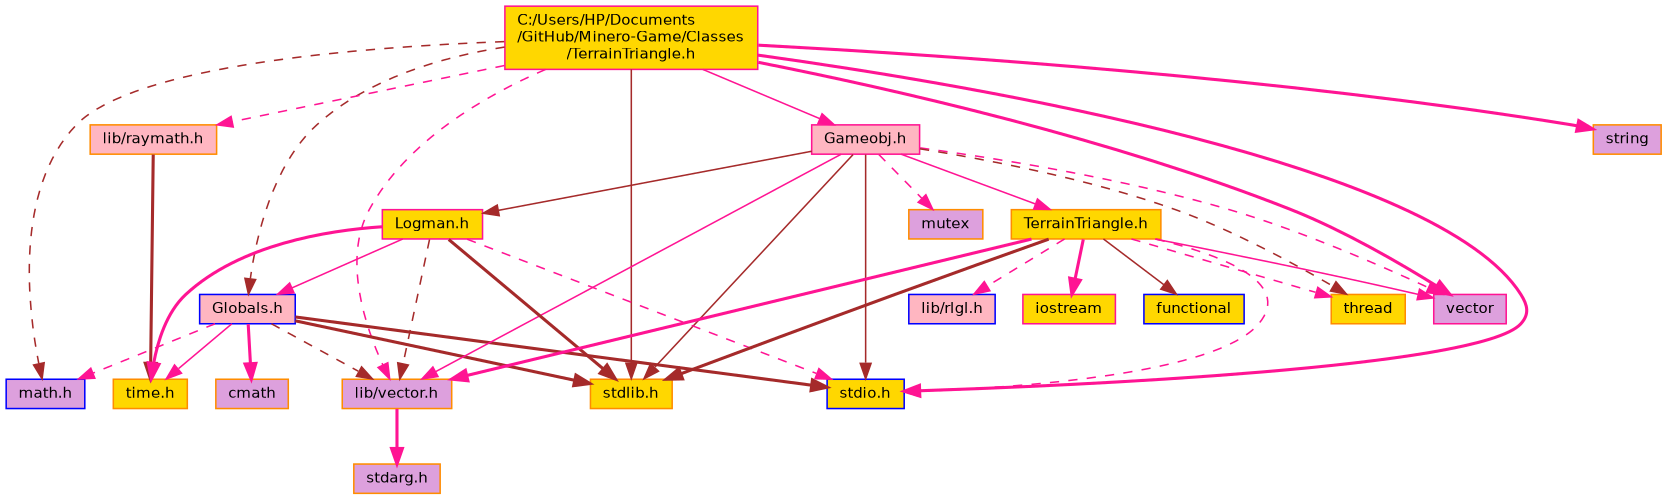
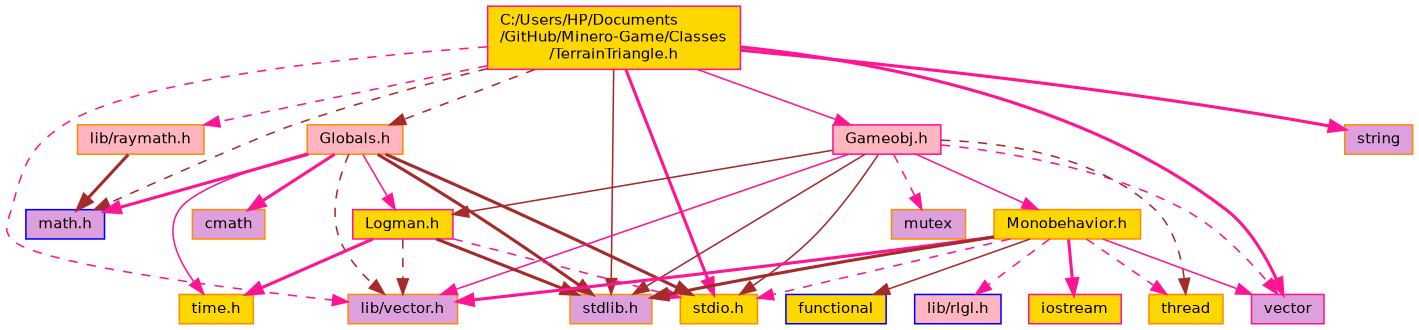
(1086, 224) -> (1067, 224)
(152, 259) -> (108, 176)
(347, 263) -> (375, 175)
(247, 309) -> (355, 140)
(169, 342) -> (191, 187)
(631, 394) -> (611, 309)
(866, 394) -> (719, 309)
(397, 479) -> none
